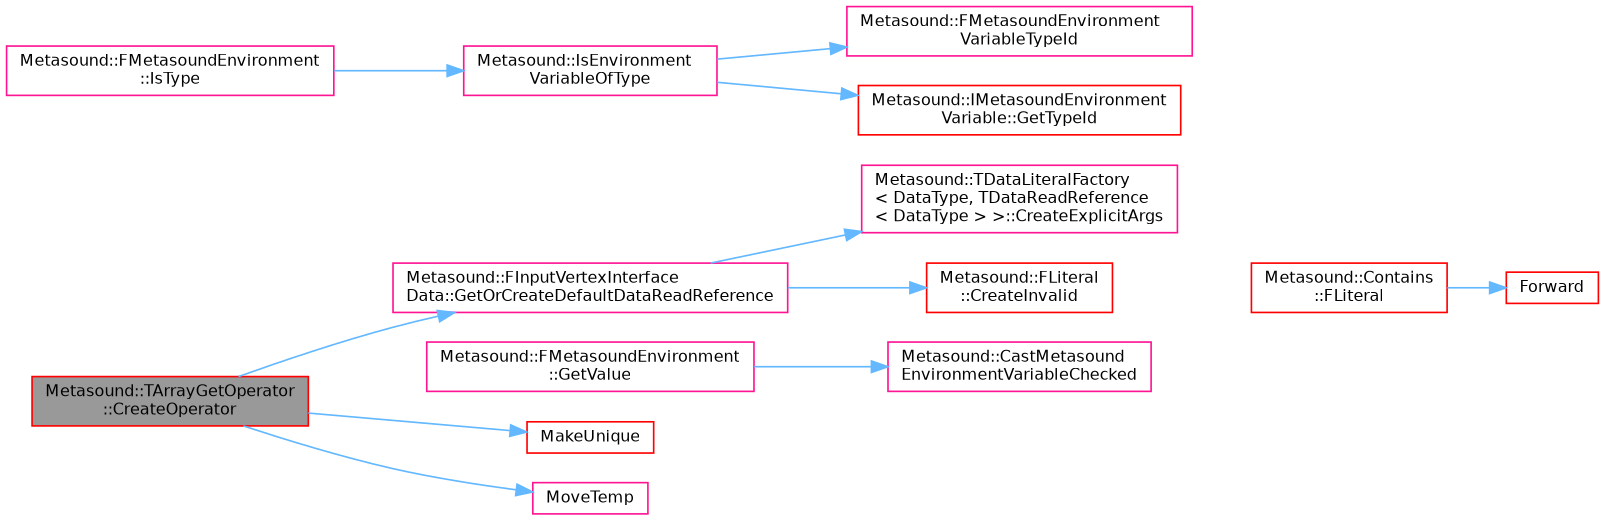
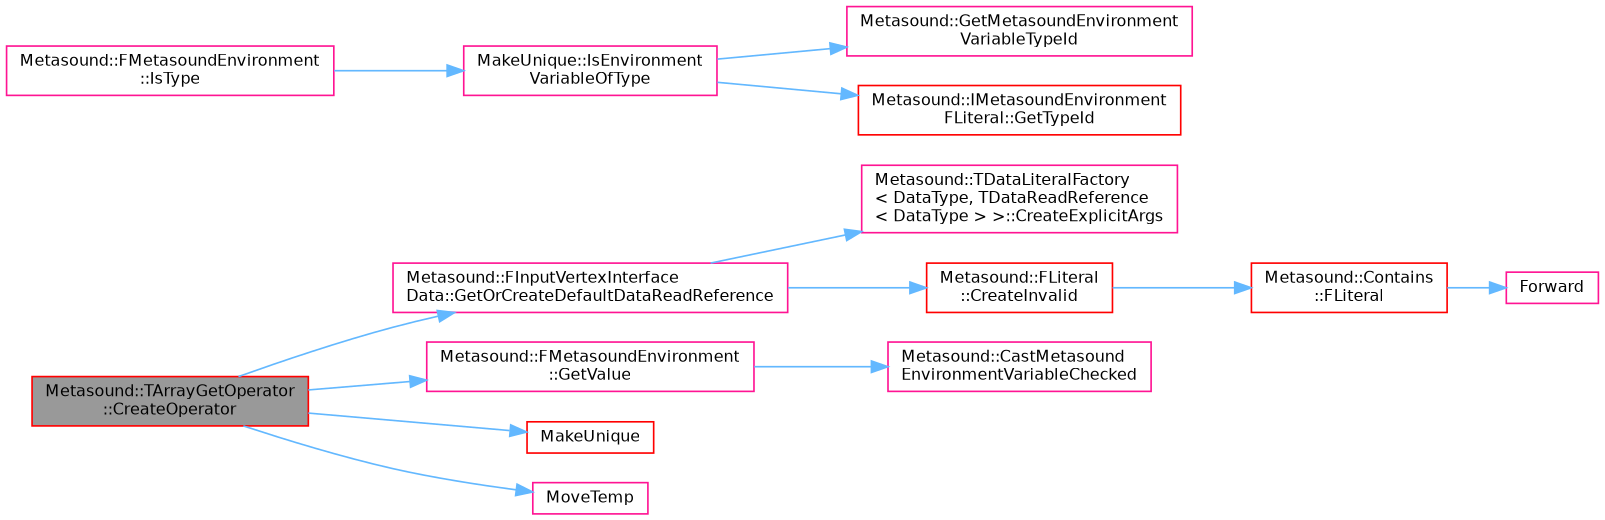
(1020, 31) -> (1020, 31)
(590, 71) -> (590, 71)
(1020, 110) -> (1020, 110)
none -> (1173, 288)
(1552, 288) -> (1552, 288)
none -> (359, 386)
